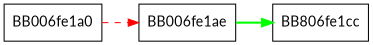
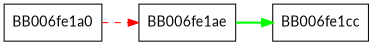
(321, 23) -> (321, 23)
